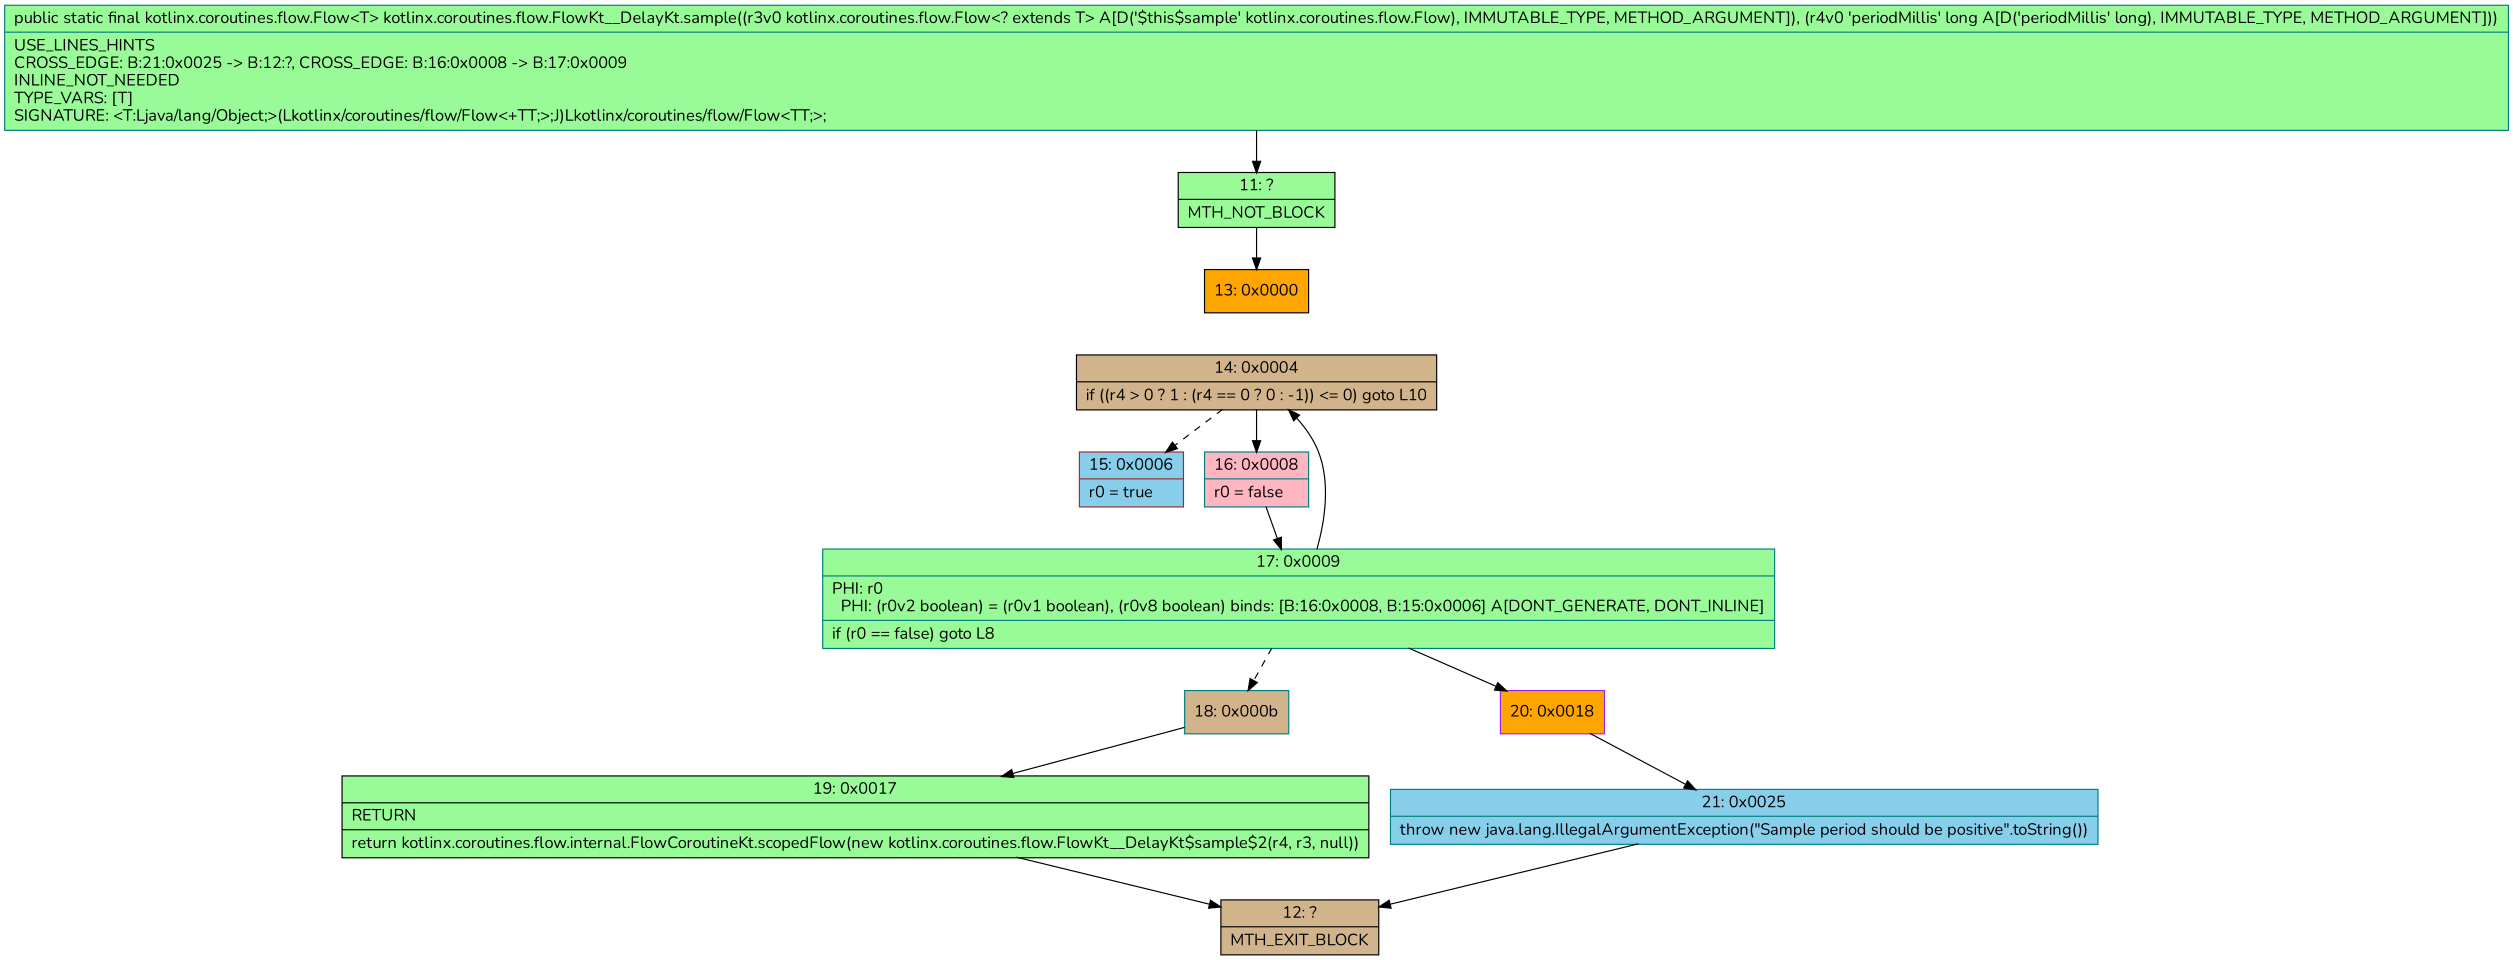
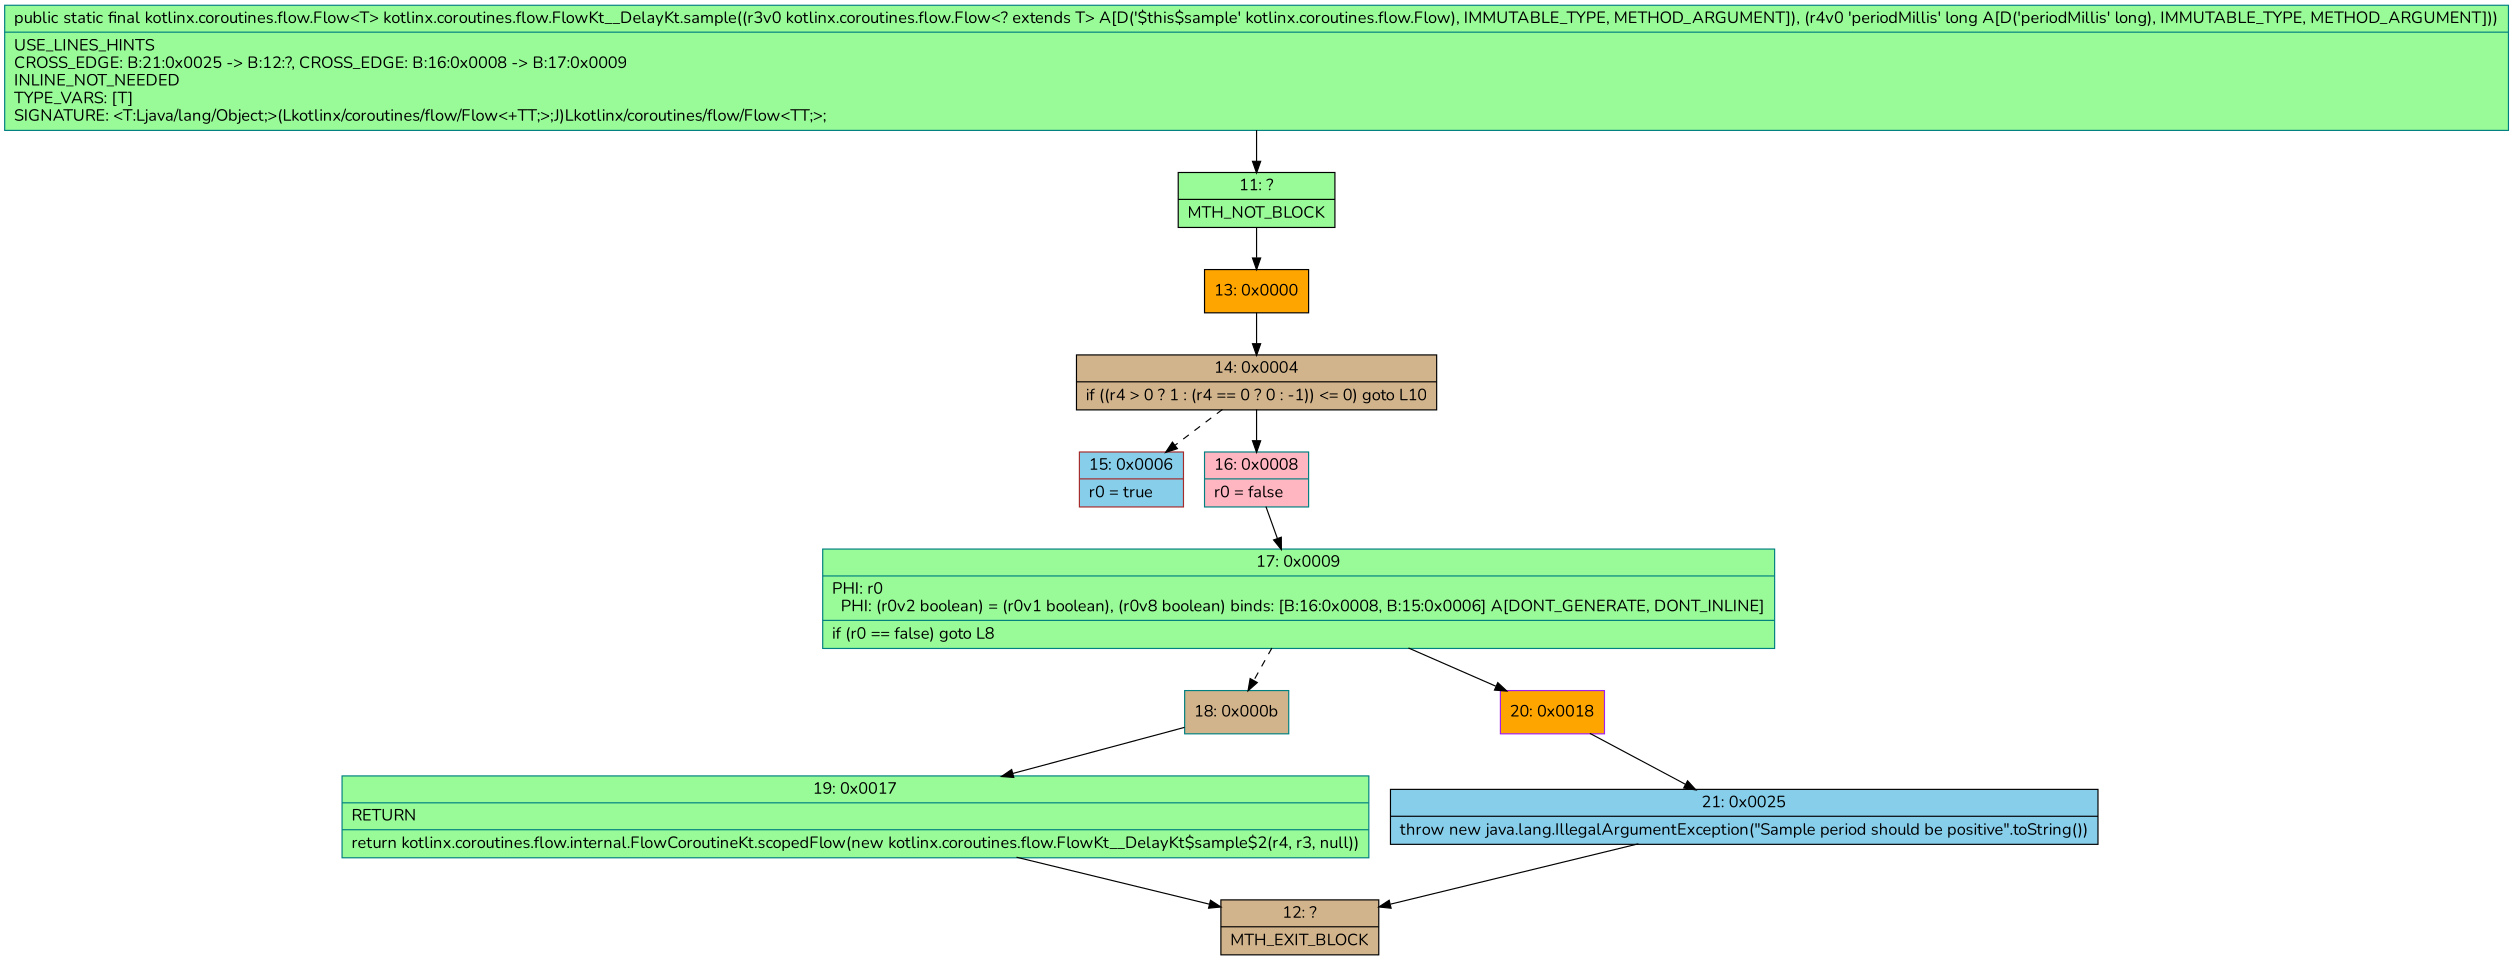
(1325, 480) -> (1257, 328)
(855, 817) -> (855, 817)
(1744, 817) -> (1744, 817)
